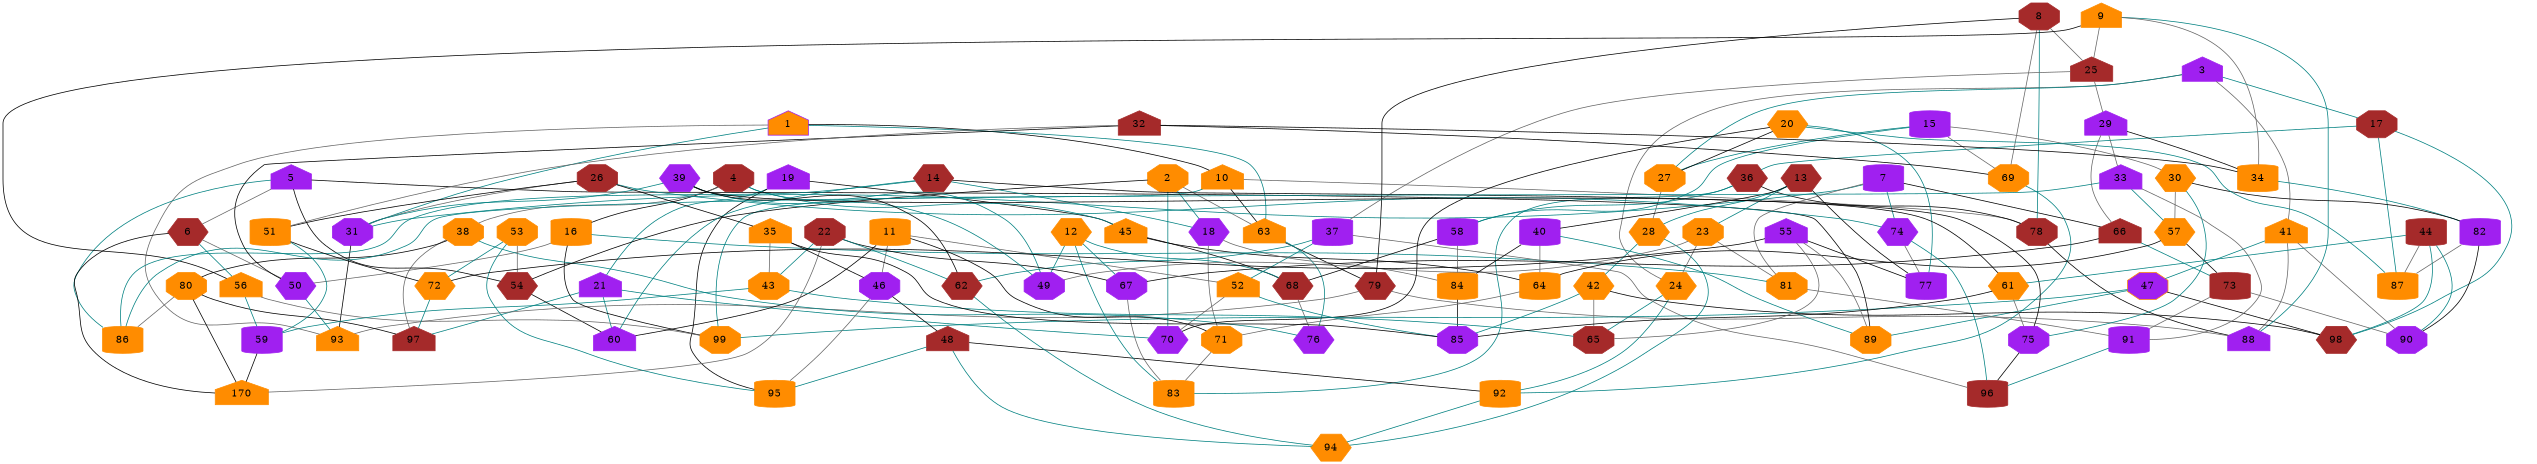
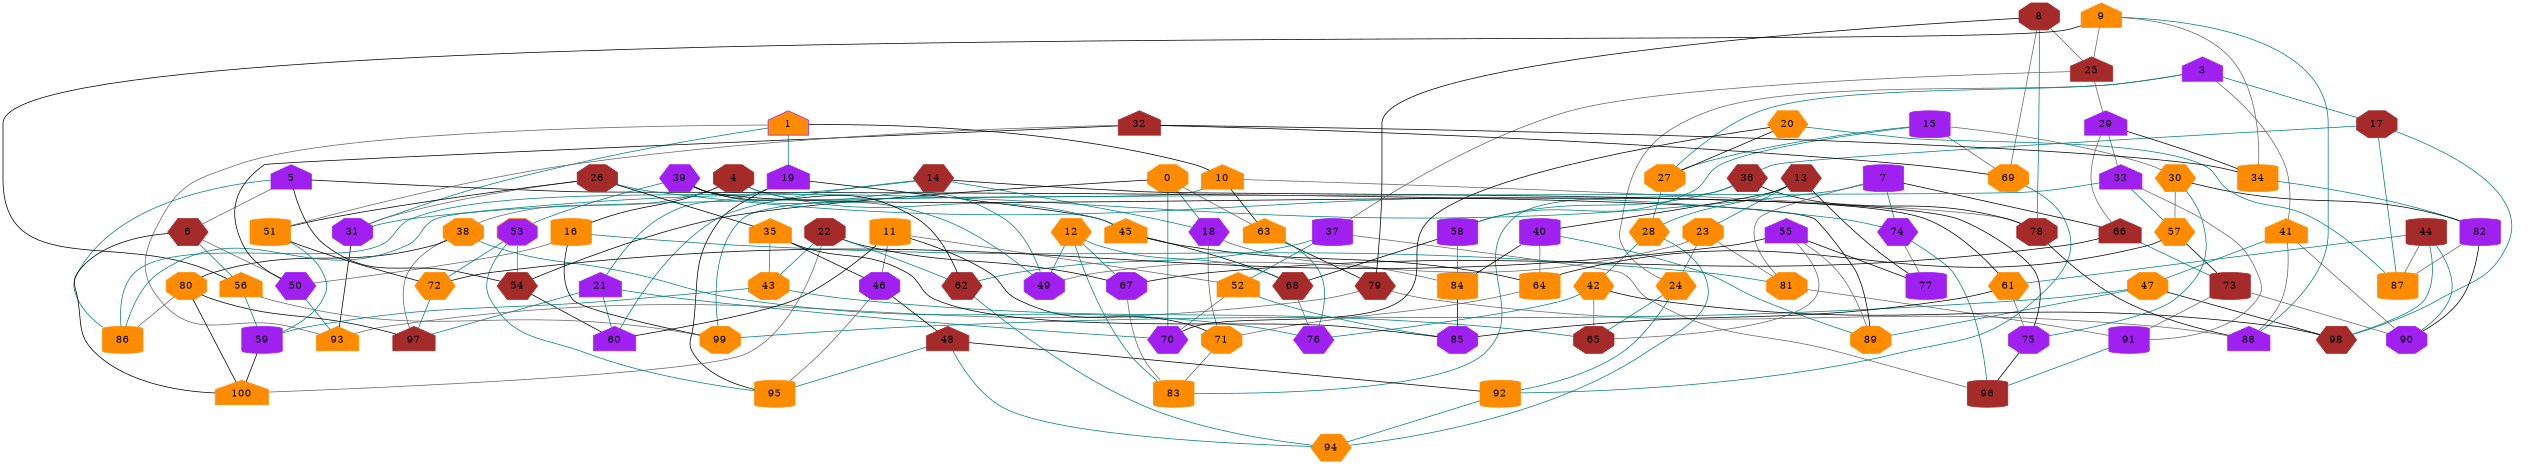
(1085, 137) -> (788, 150)
(1917, 174) -> none
(1168, 178) -> (1168, 178)
(516, 201) -> (597, 201)
(517, 232) -> (517, 232)
(2148, 286) -> (2148, 286)
(1549, 307) -> (1413, 326)
(242, 394) -> (242, 394)
